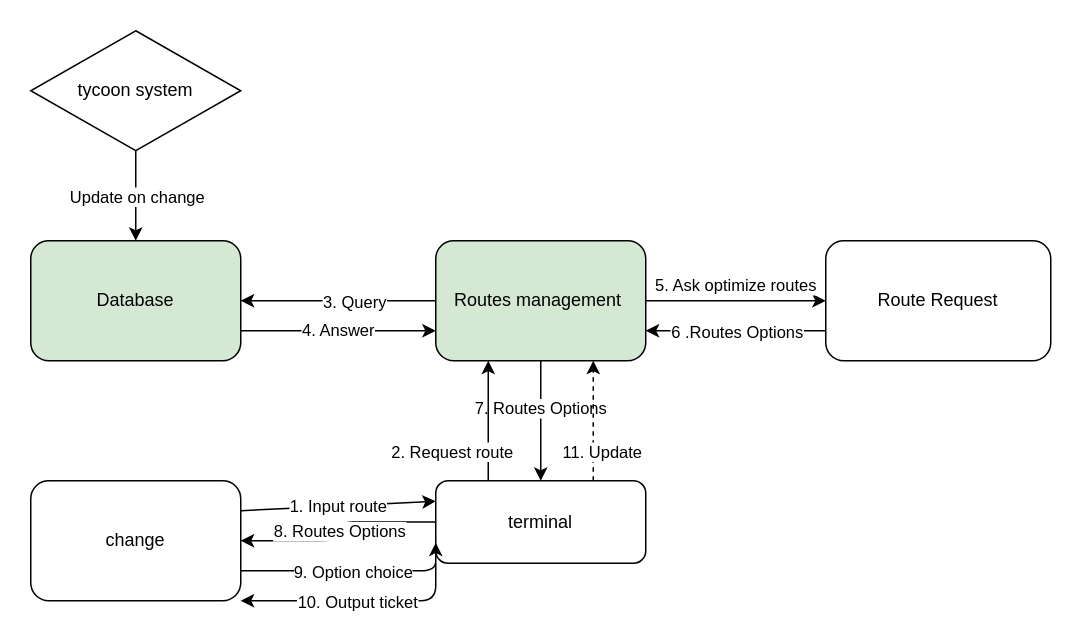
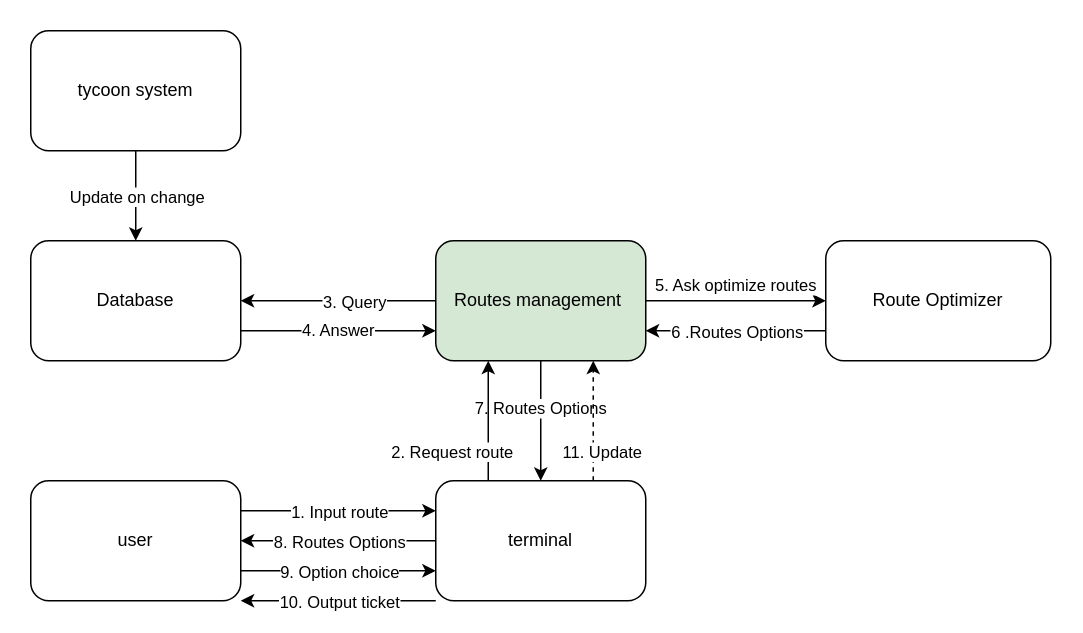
(136, 91) -> (136, 91)
(136, 301) -> (136, 301)
(938, 301) -> (938, 301)
(541, 522) -> (541, 541)
(136, 541) -> (136, 541)
